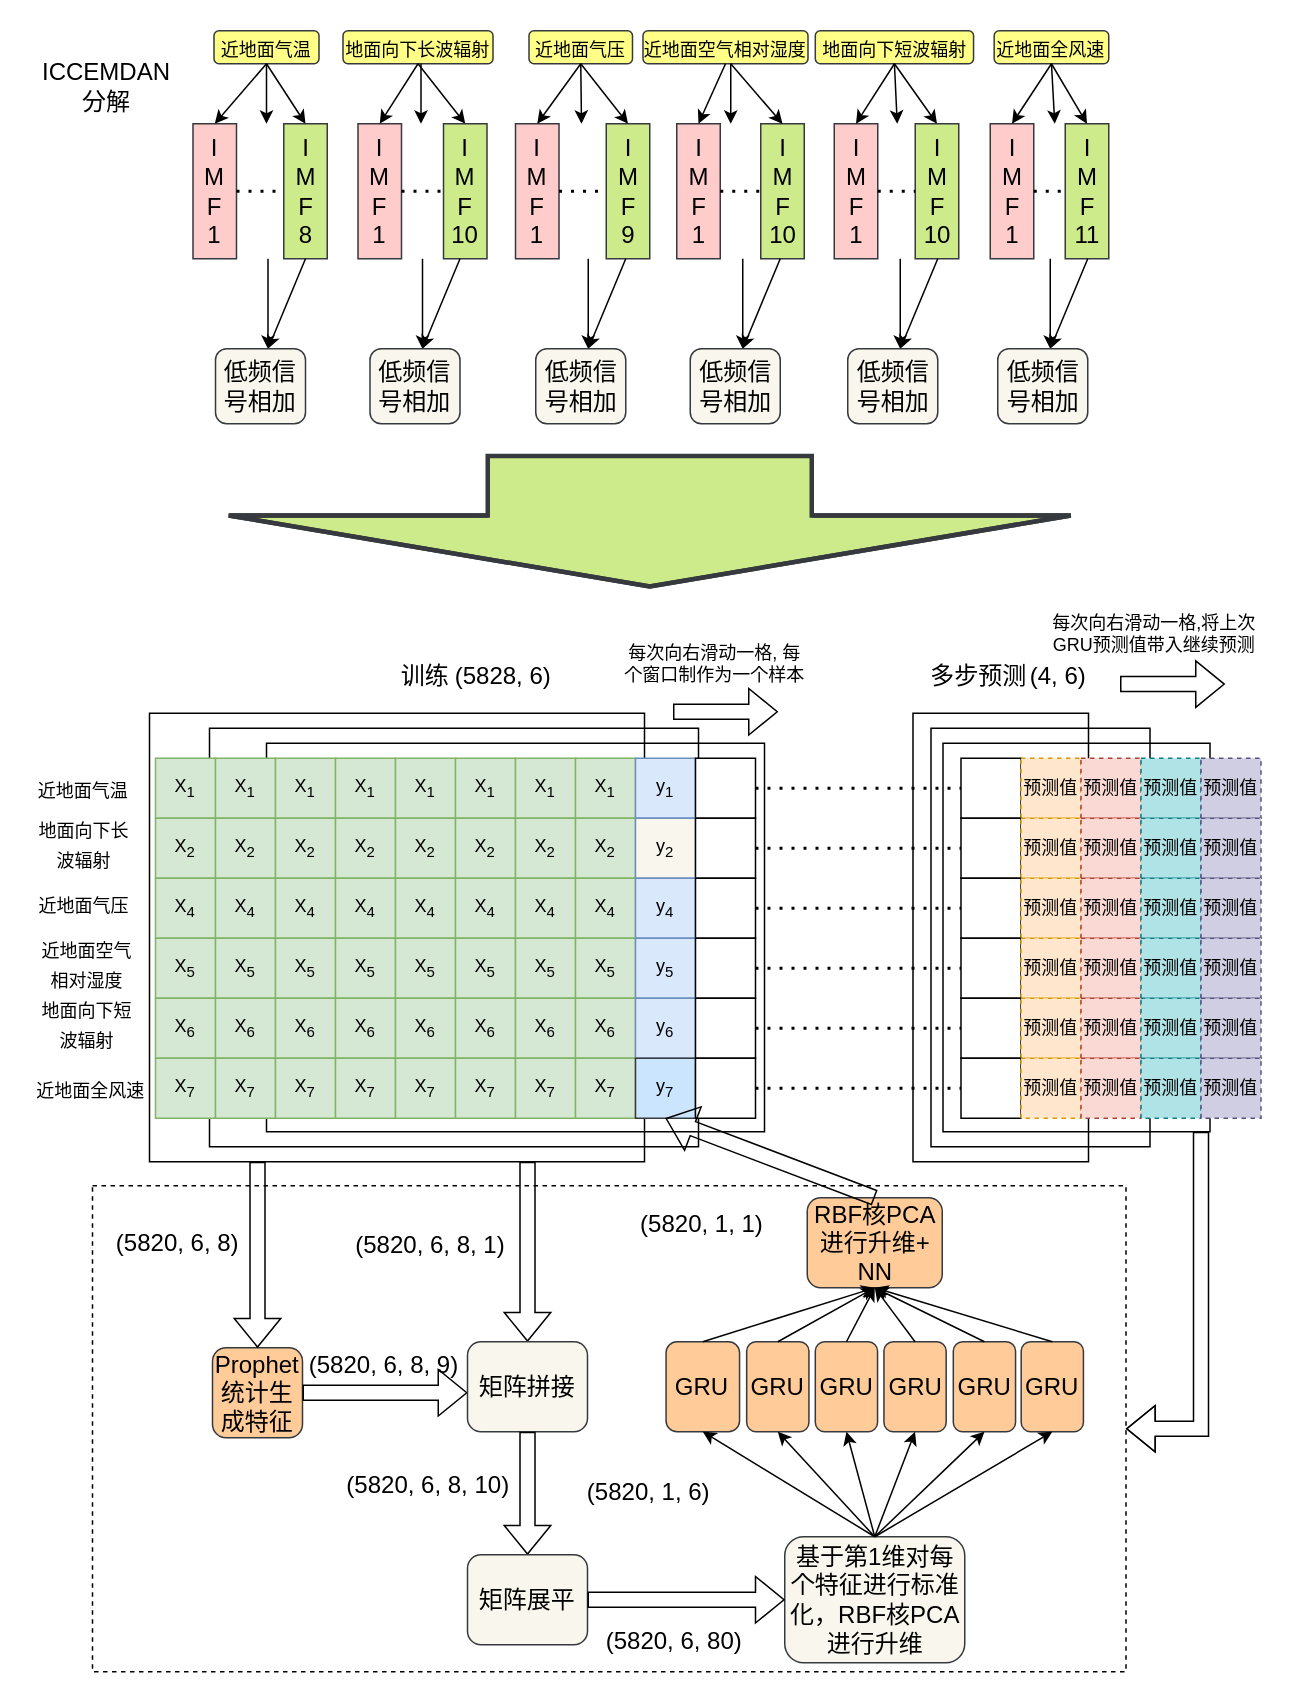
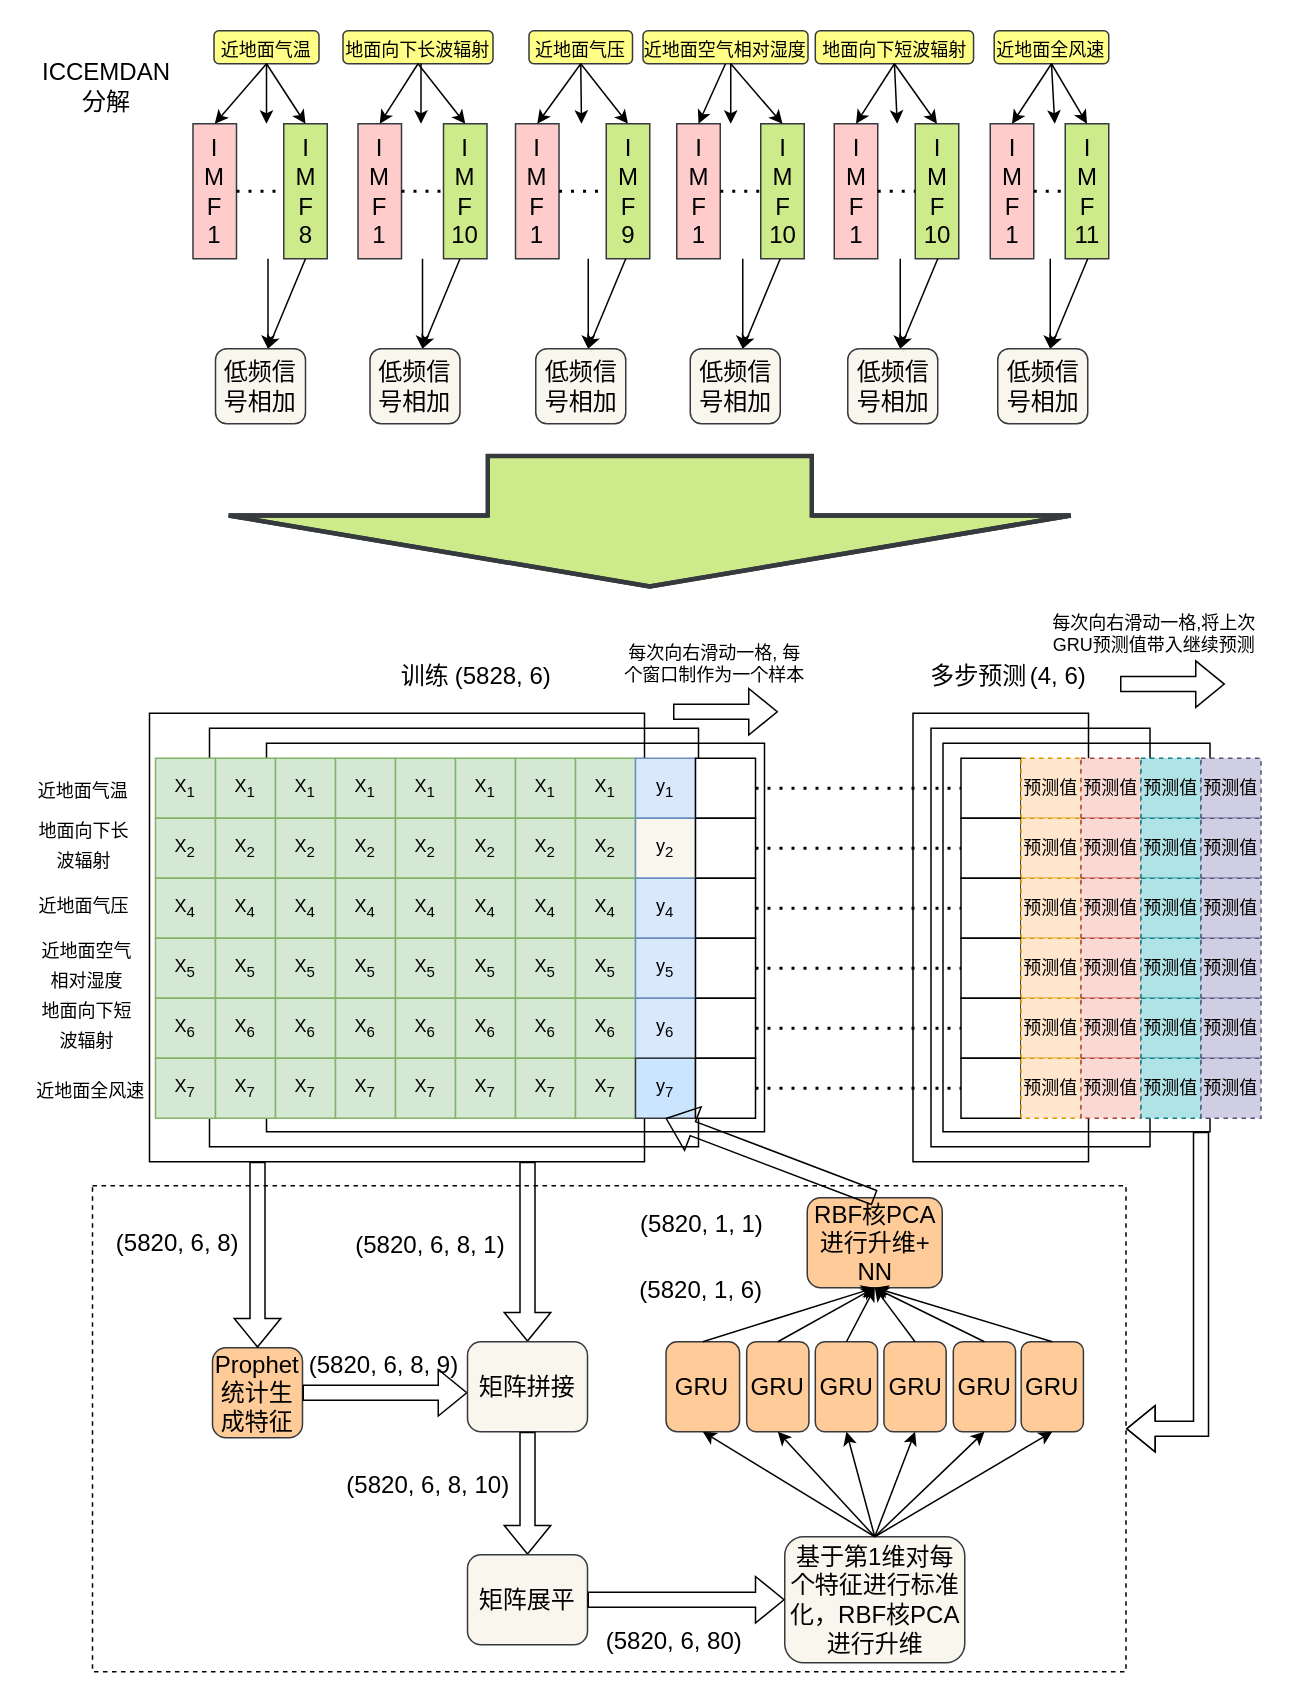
(649, 1492) -> (701, 1289)
